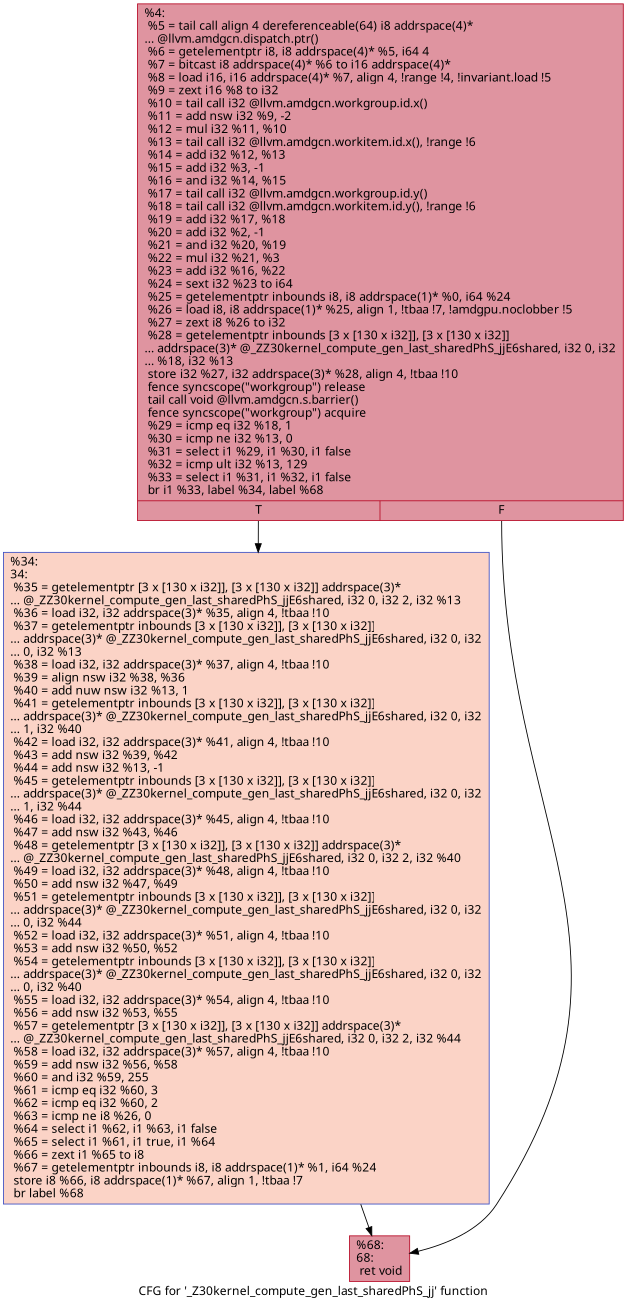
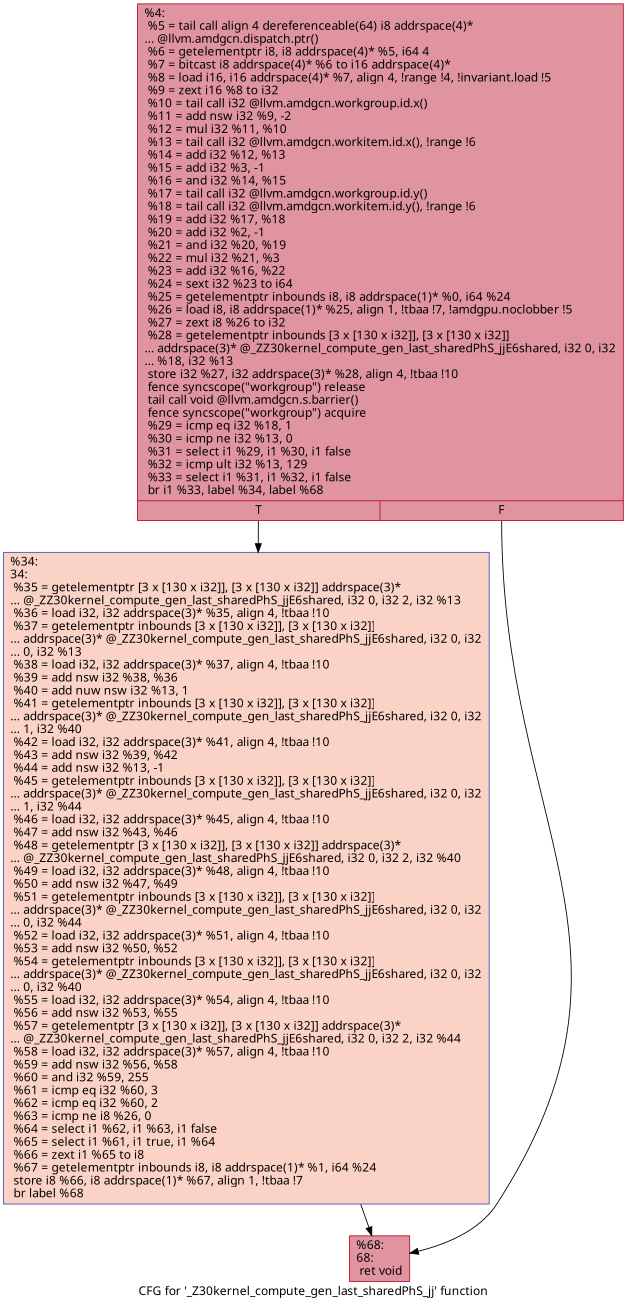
(98, 678) -> (95, 678)
